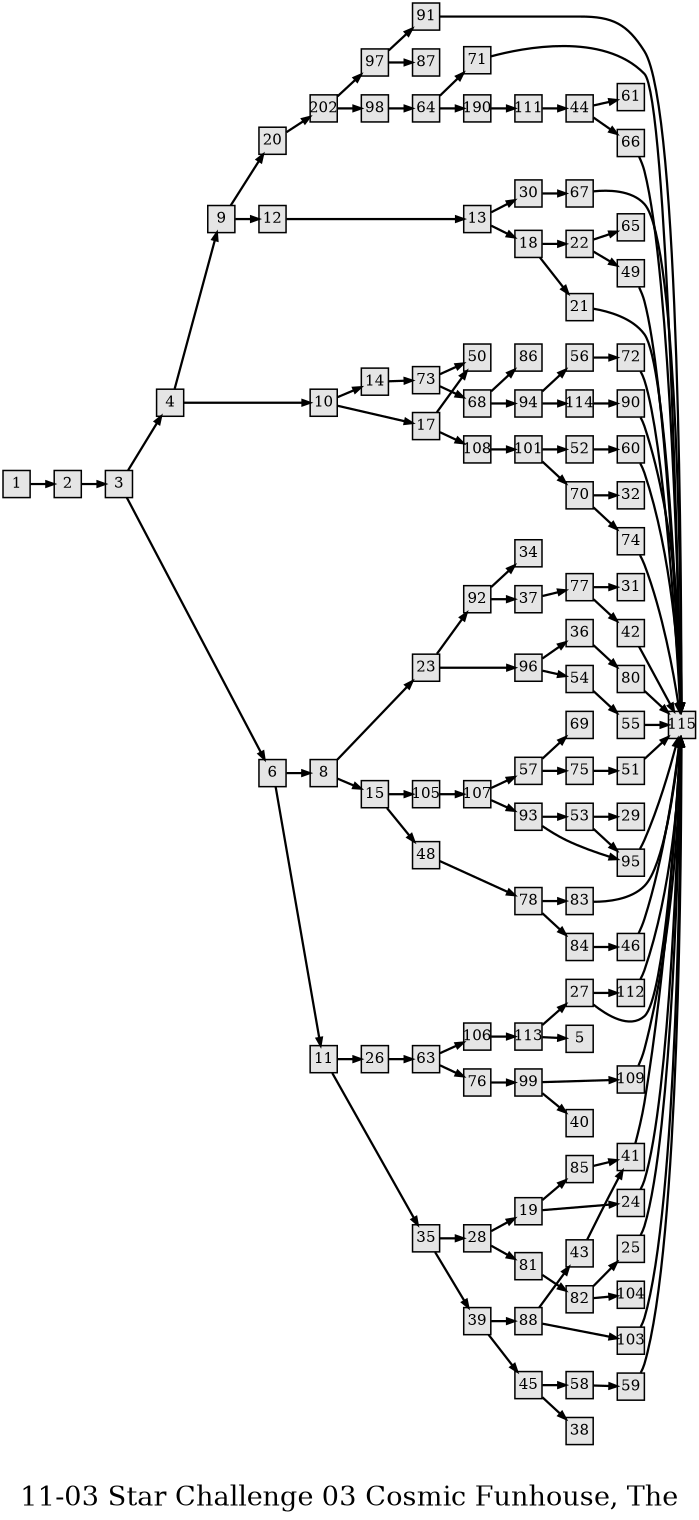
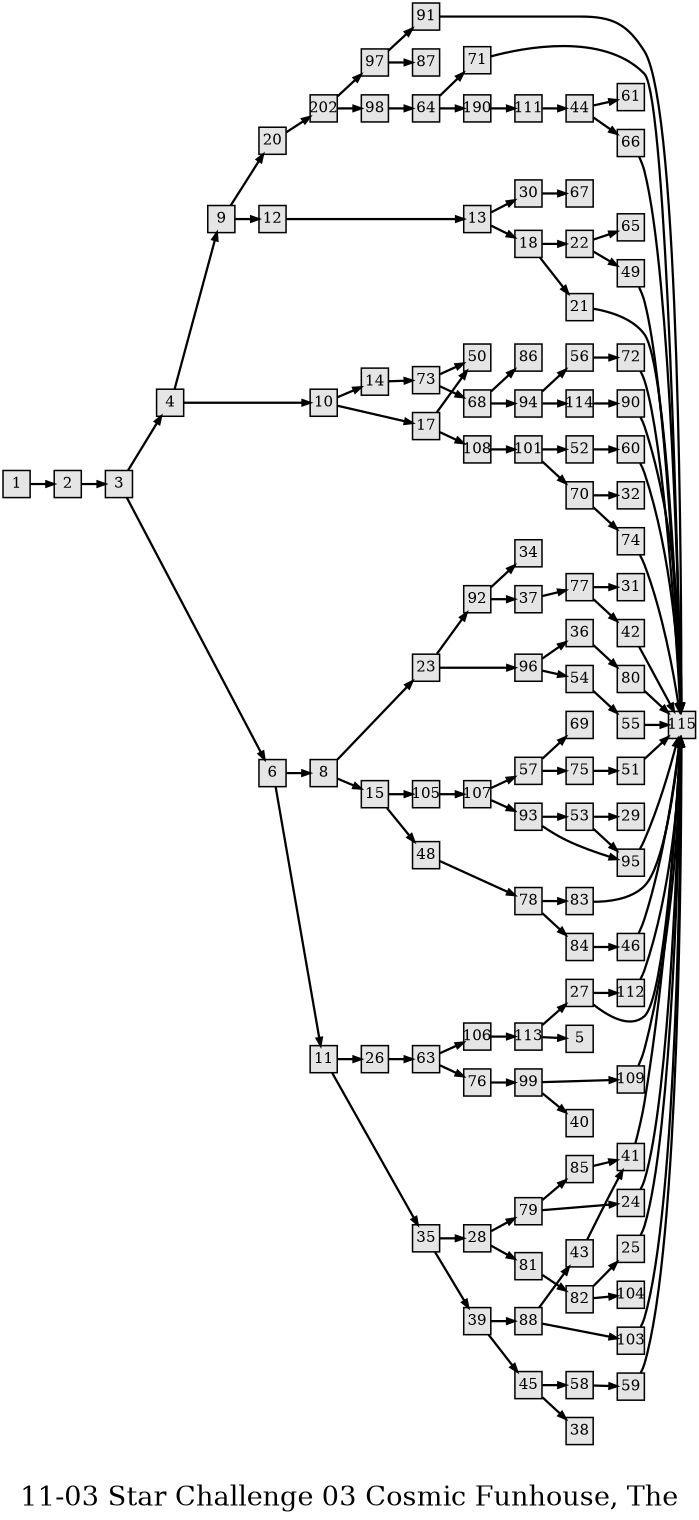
(675, 425) -> none
(528, 1211) -> (528, 1211)
